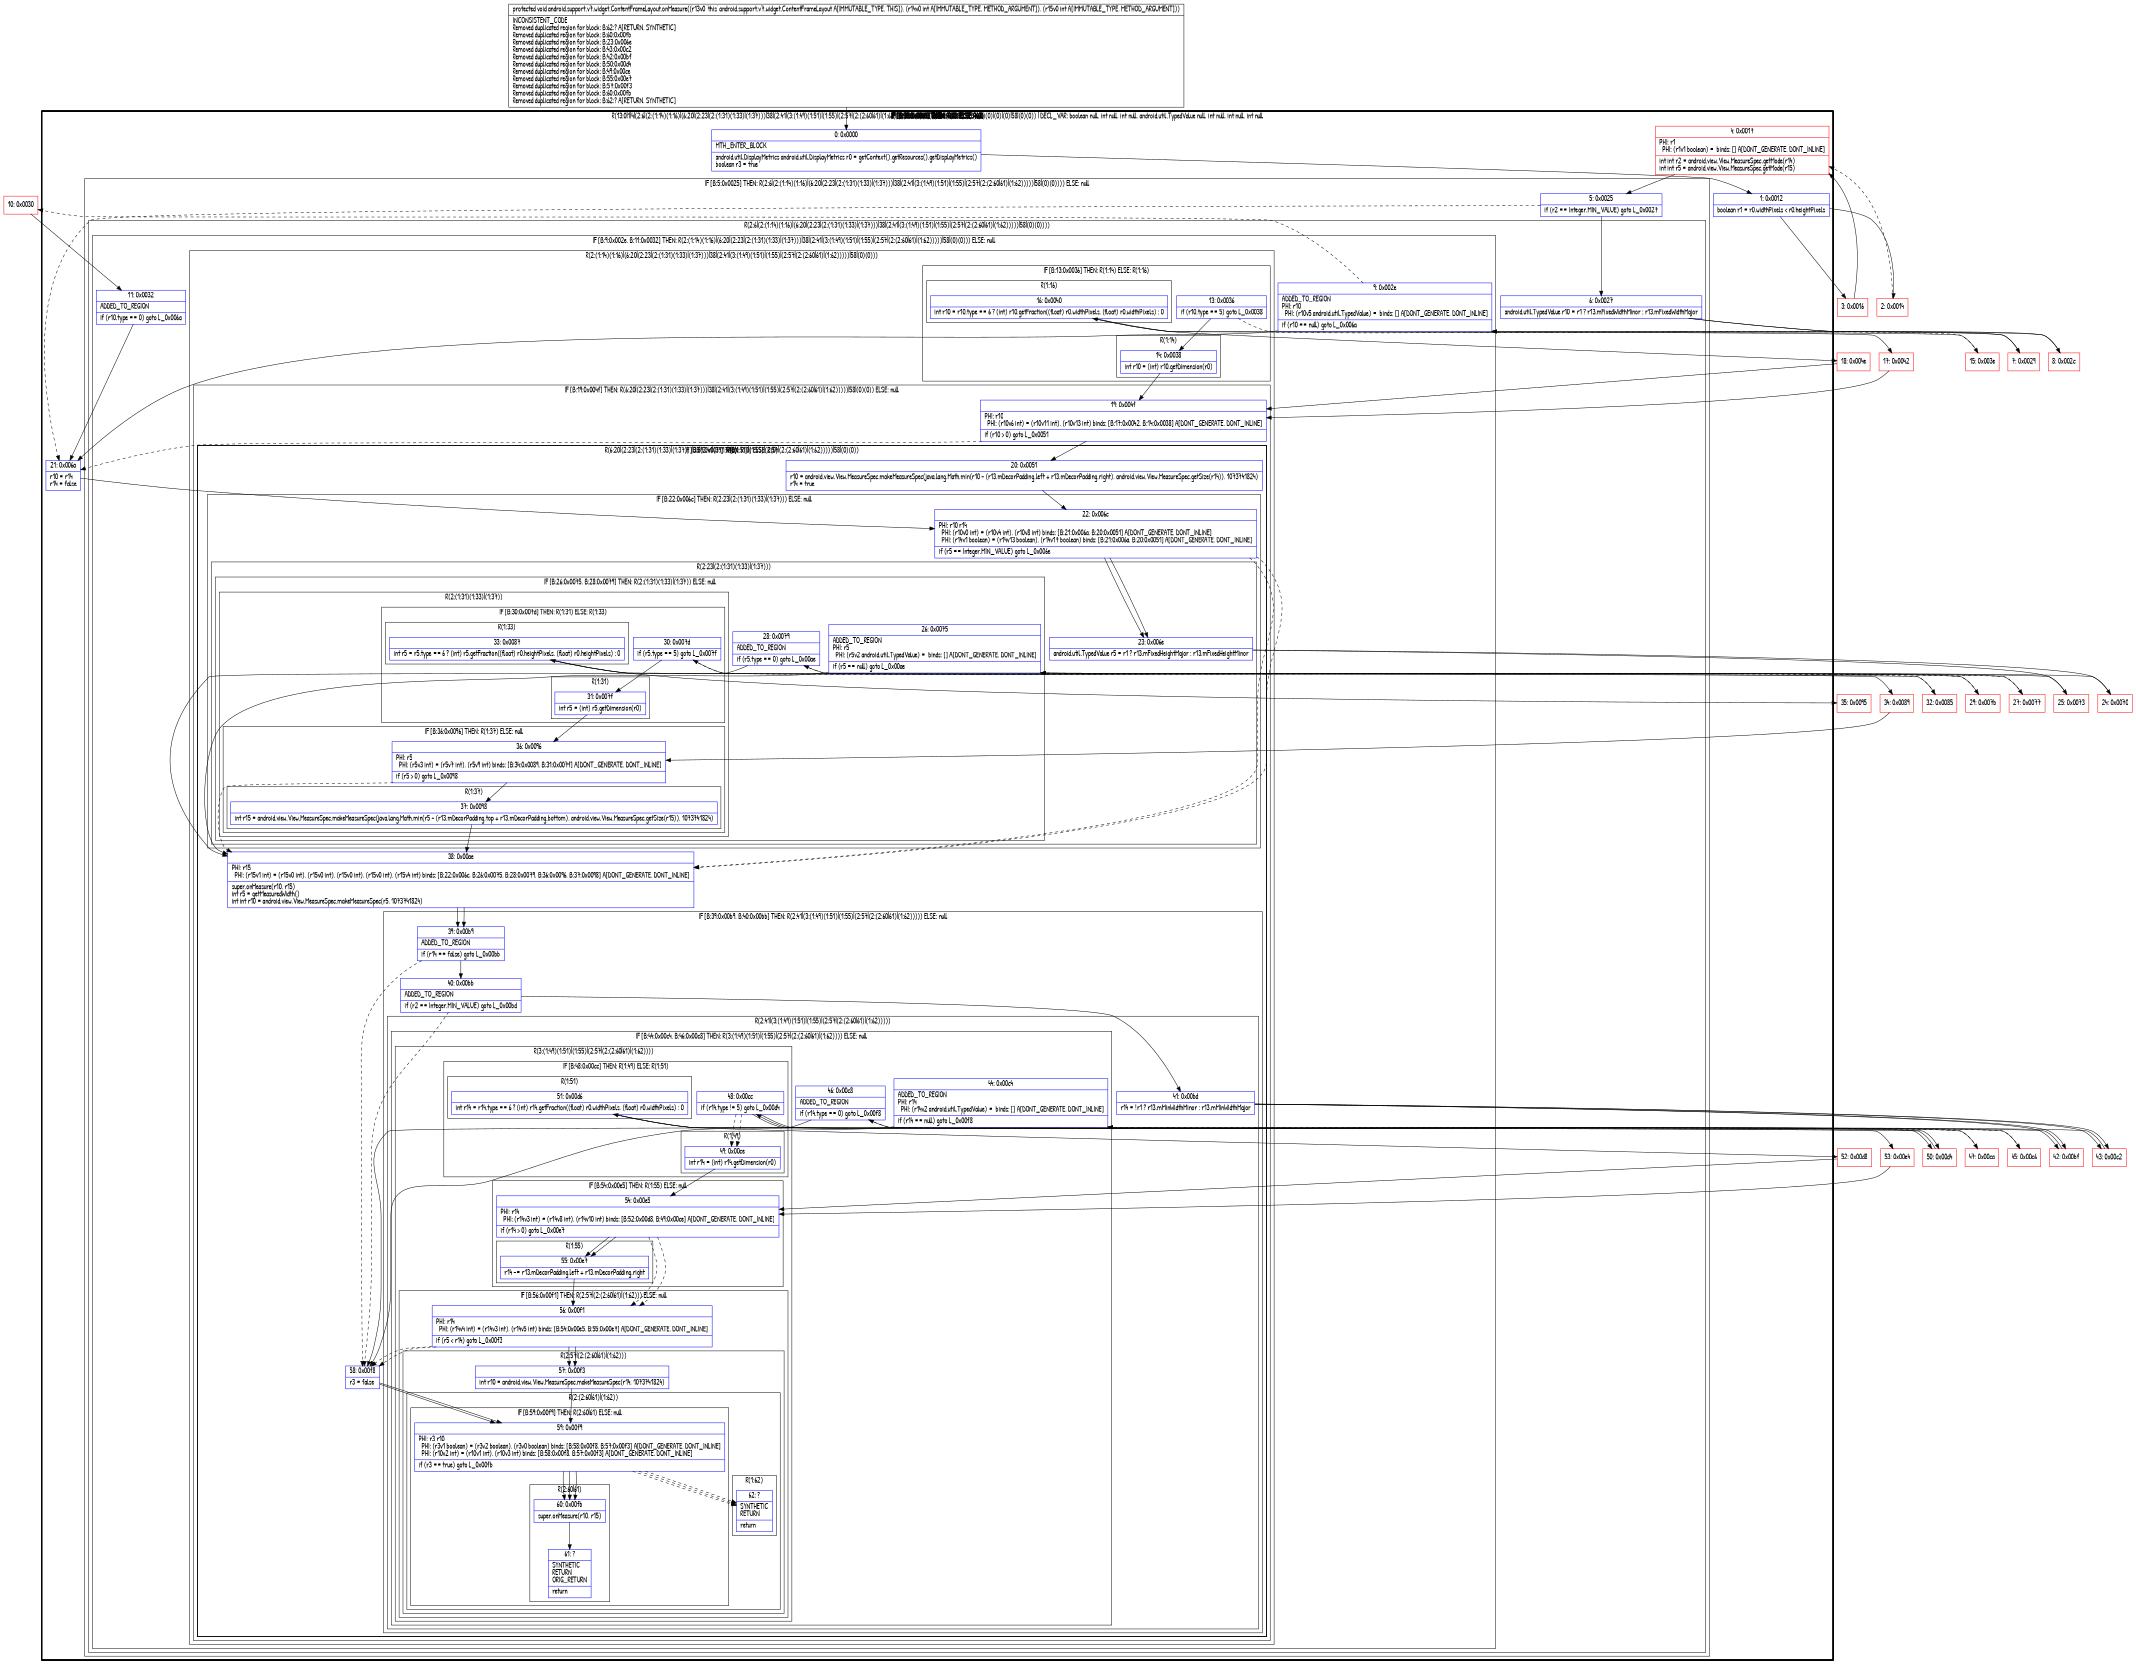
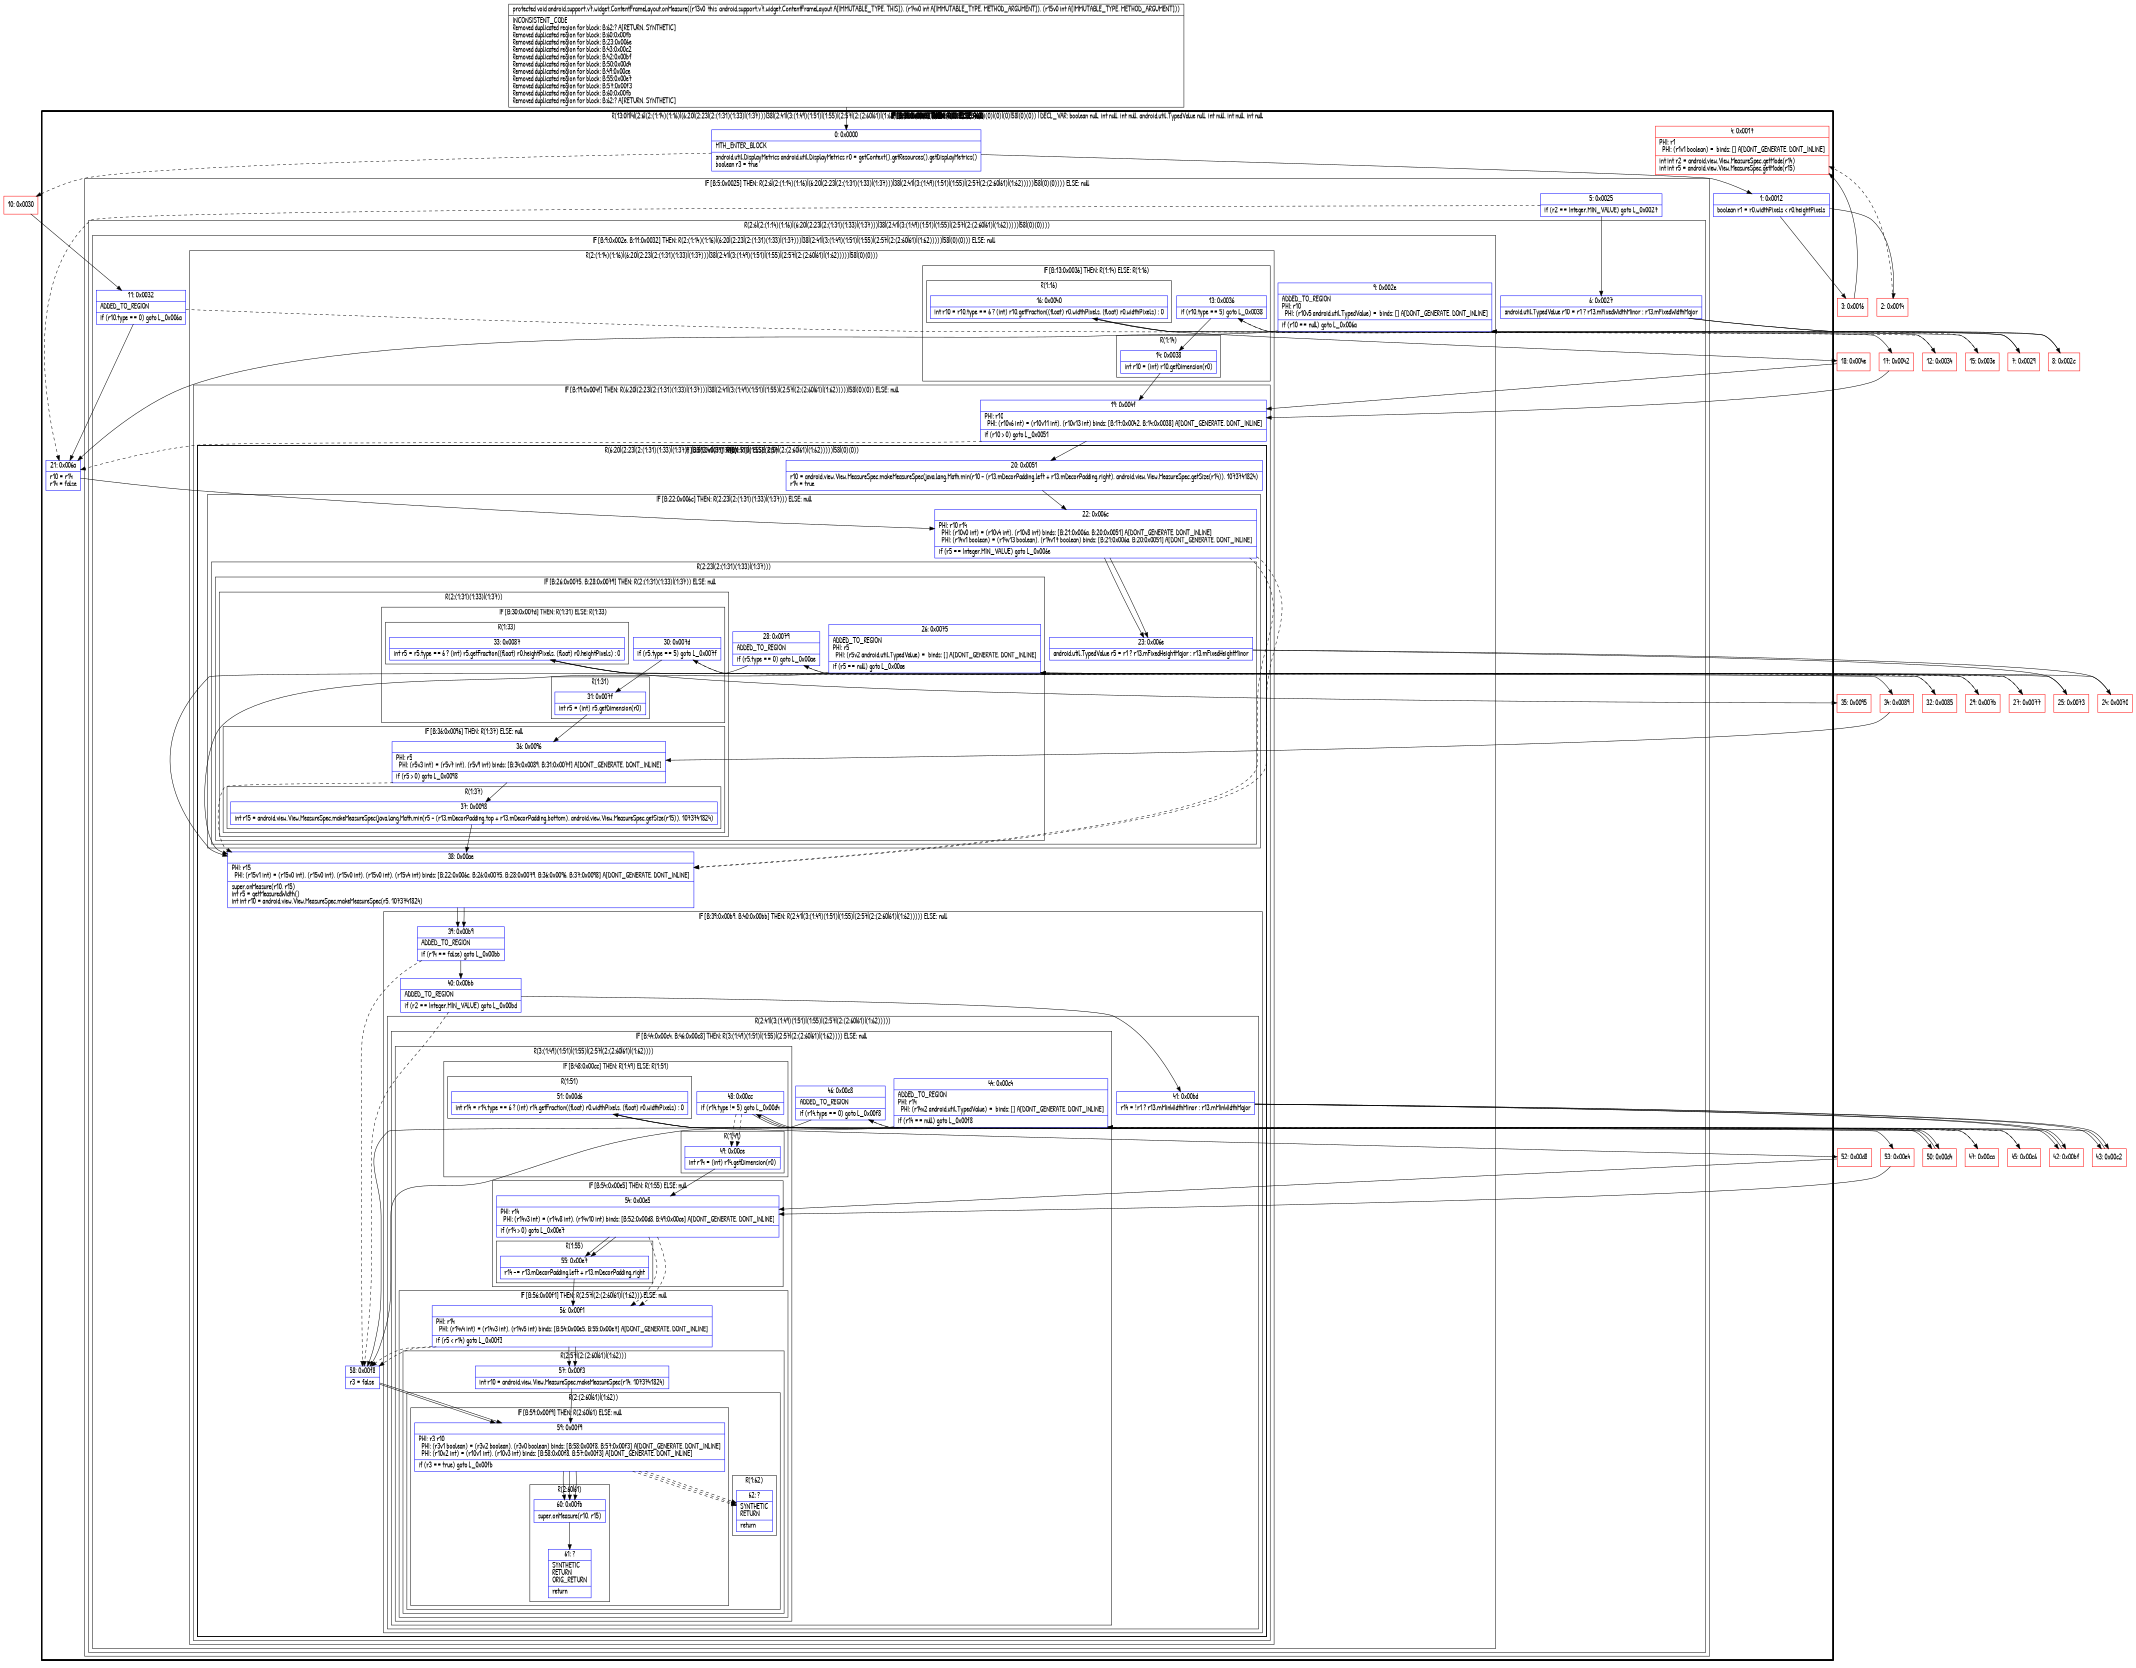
(1653, 183) -> none
(713, 217) -> (374, 161)
none -> (1940, 362)
